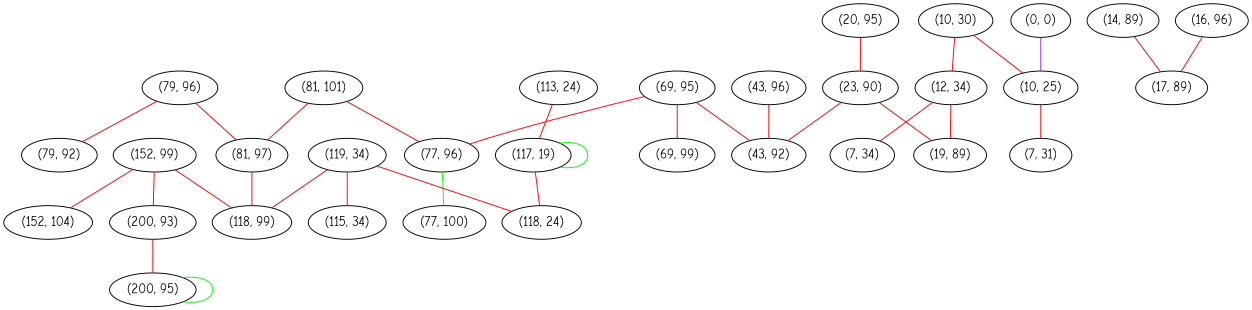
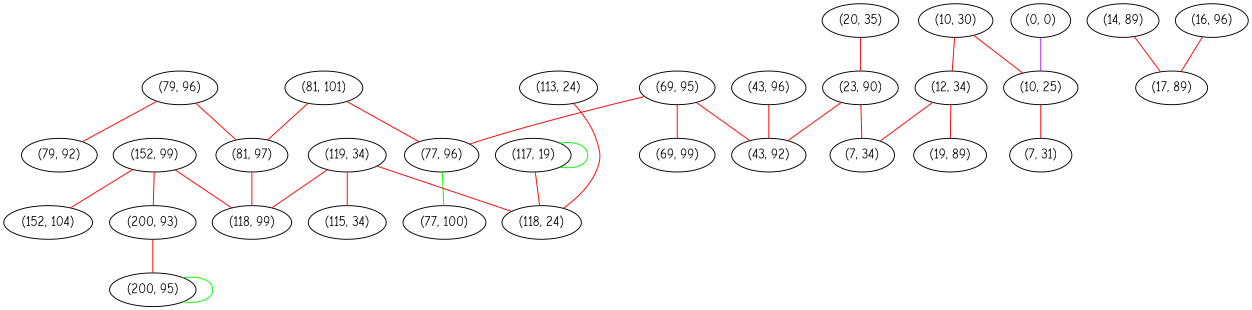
(860, 21) -> (860, 21)
(548, 115) -> (600, 159)
(900, 118) -> (861, 122)
